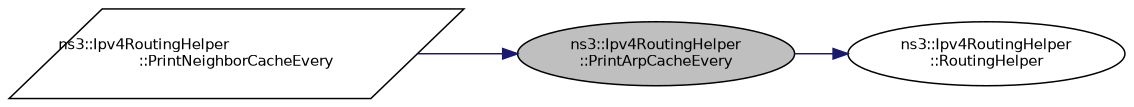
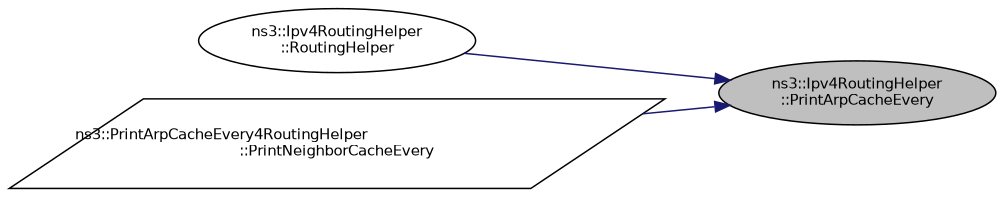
(236, 54) -> (337, 144)
(814, 54) -> (590, 66)
